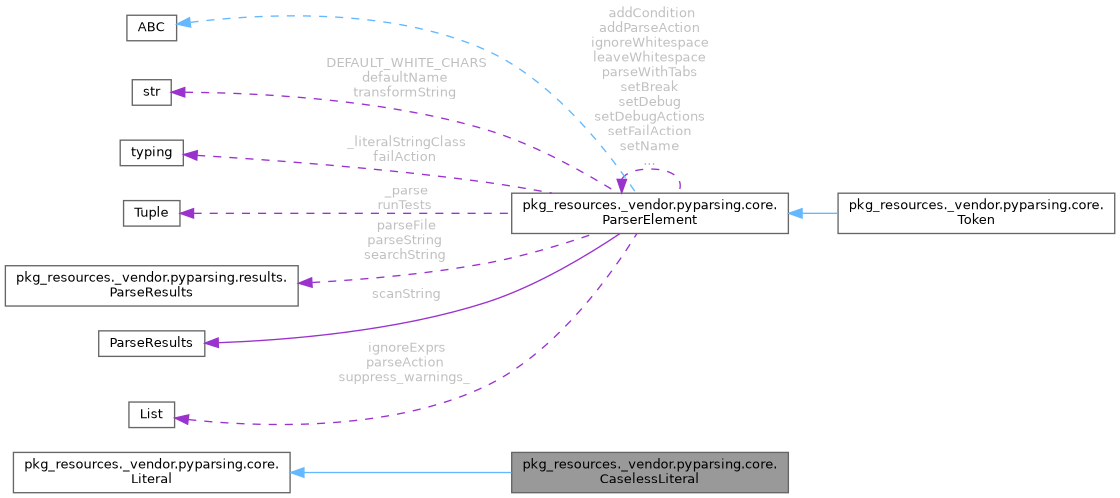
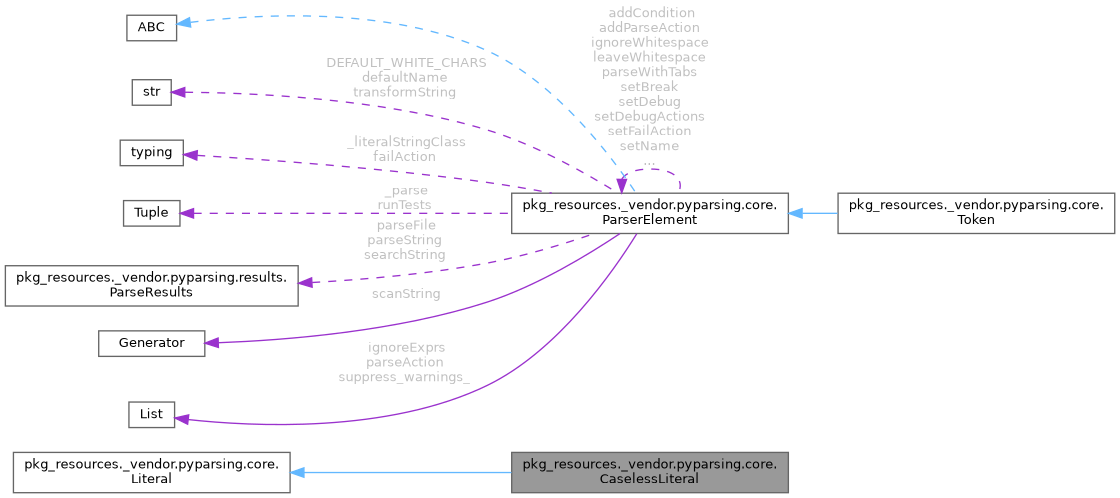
(152, 344) -> (152, 344)
(446, 402) -> (446, 402)
